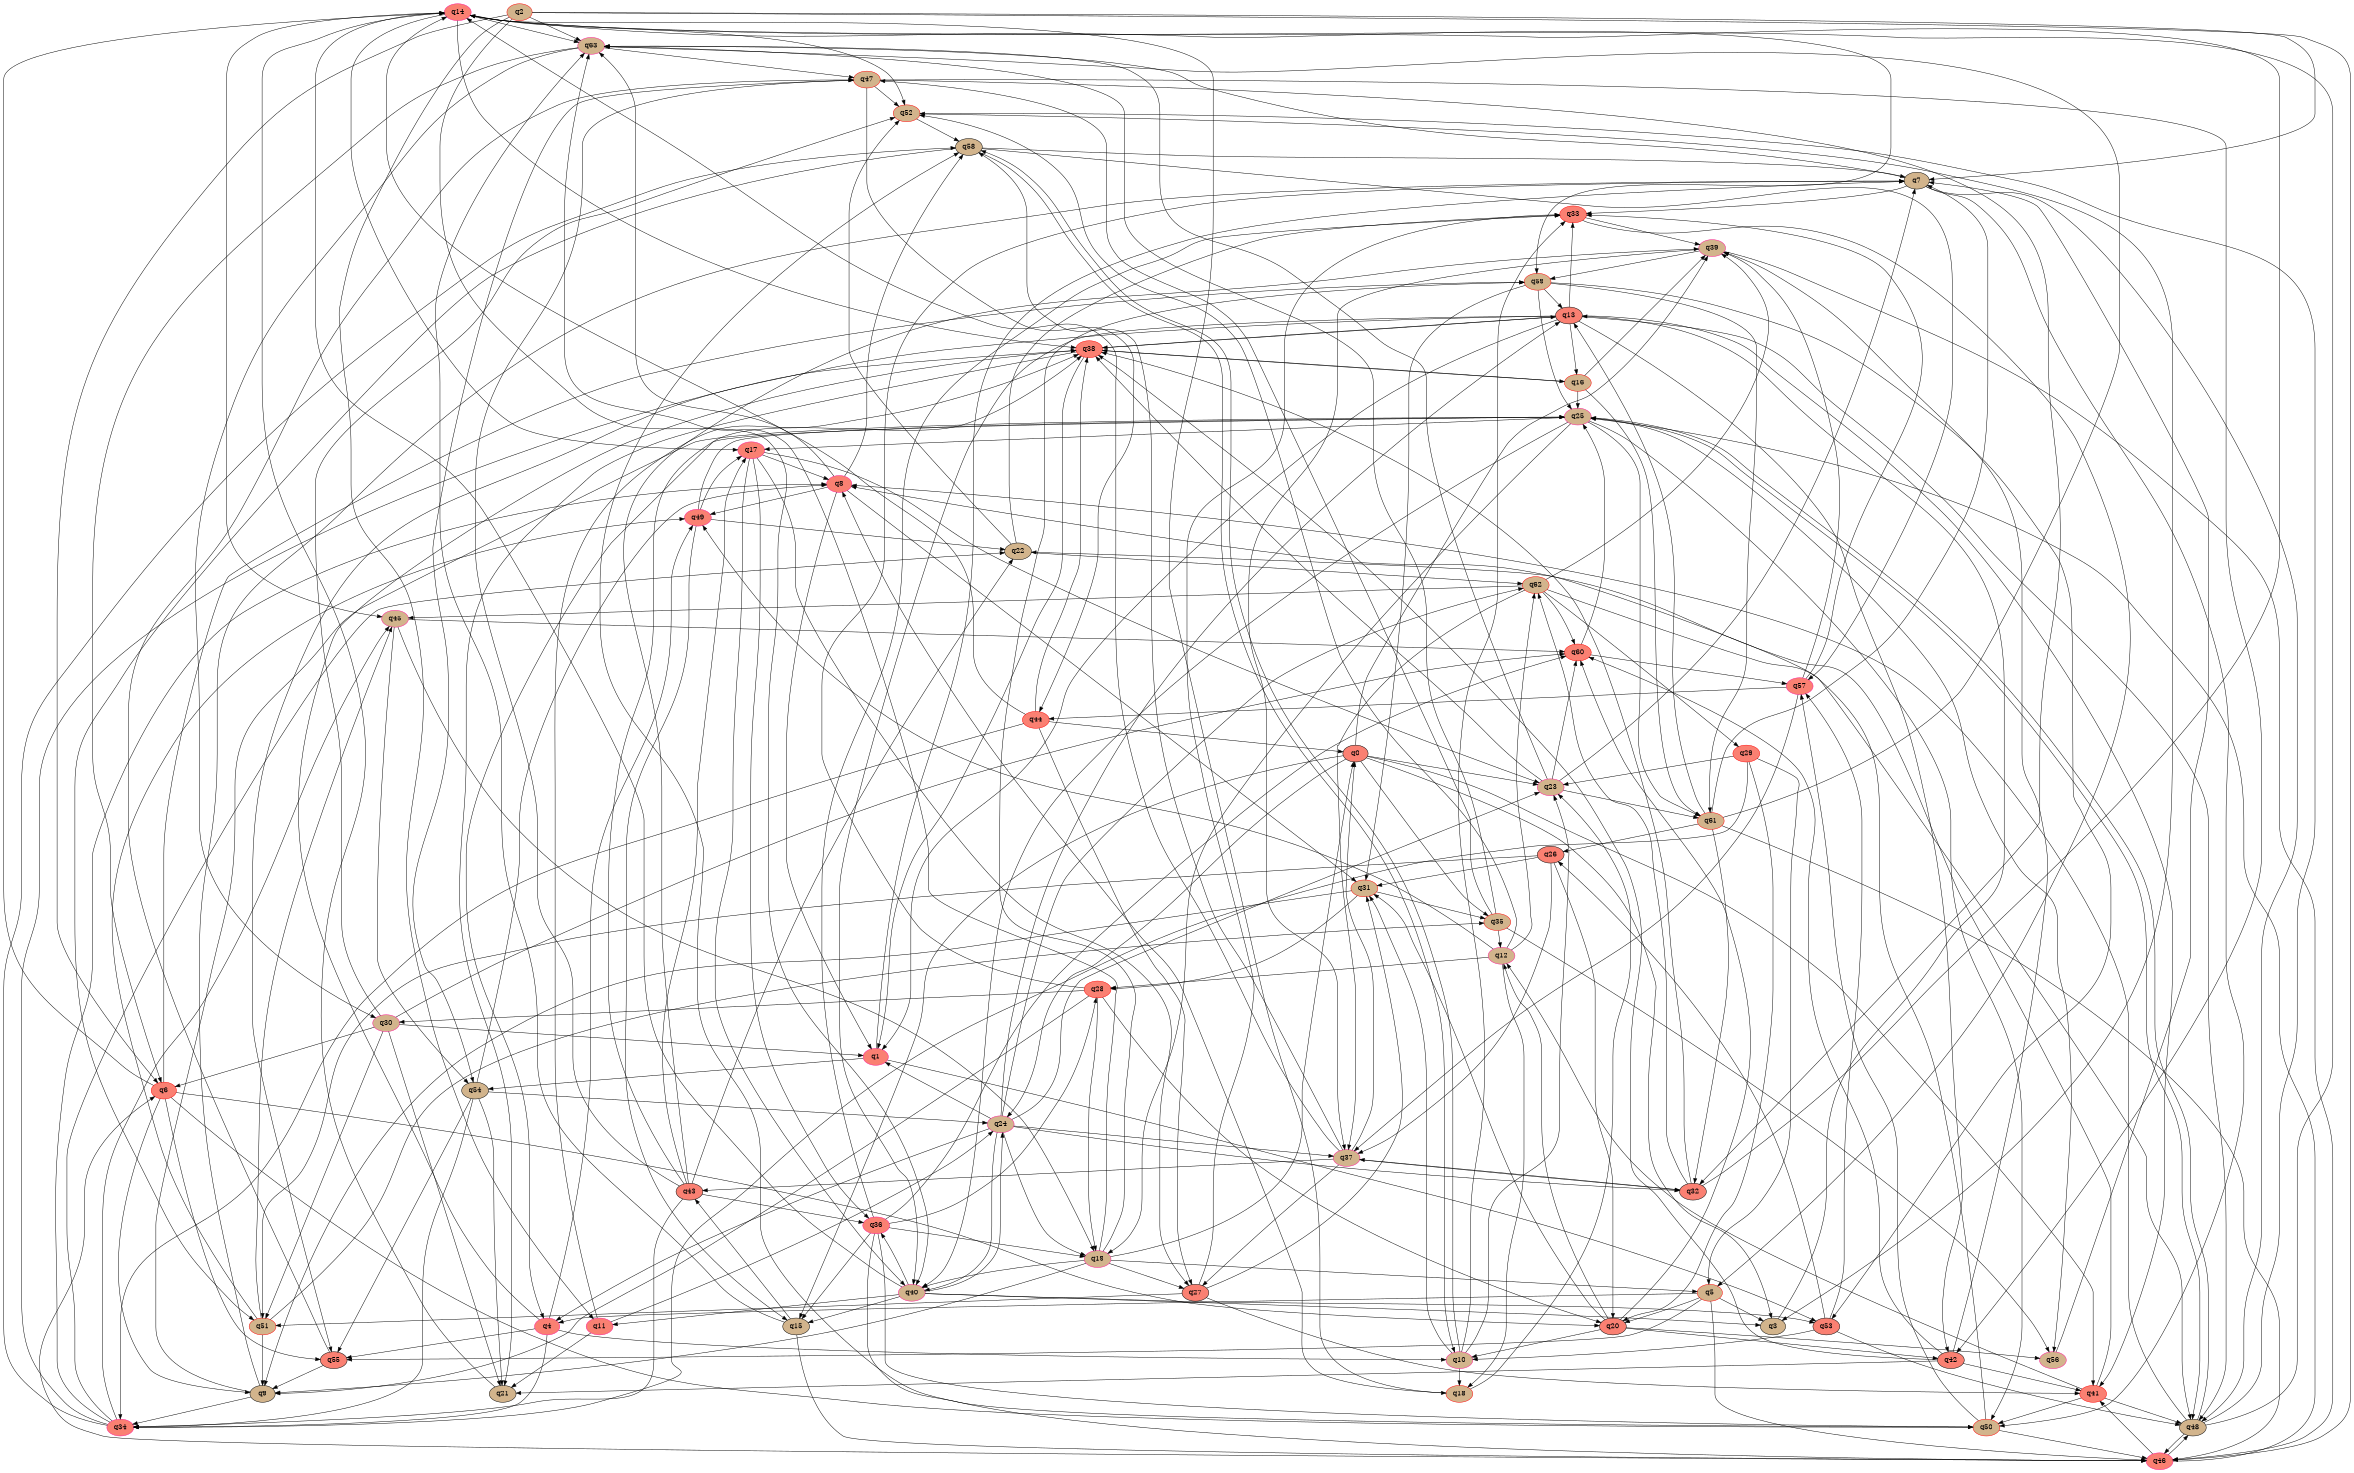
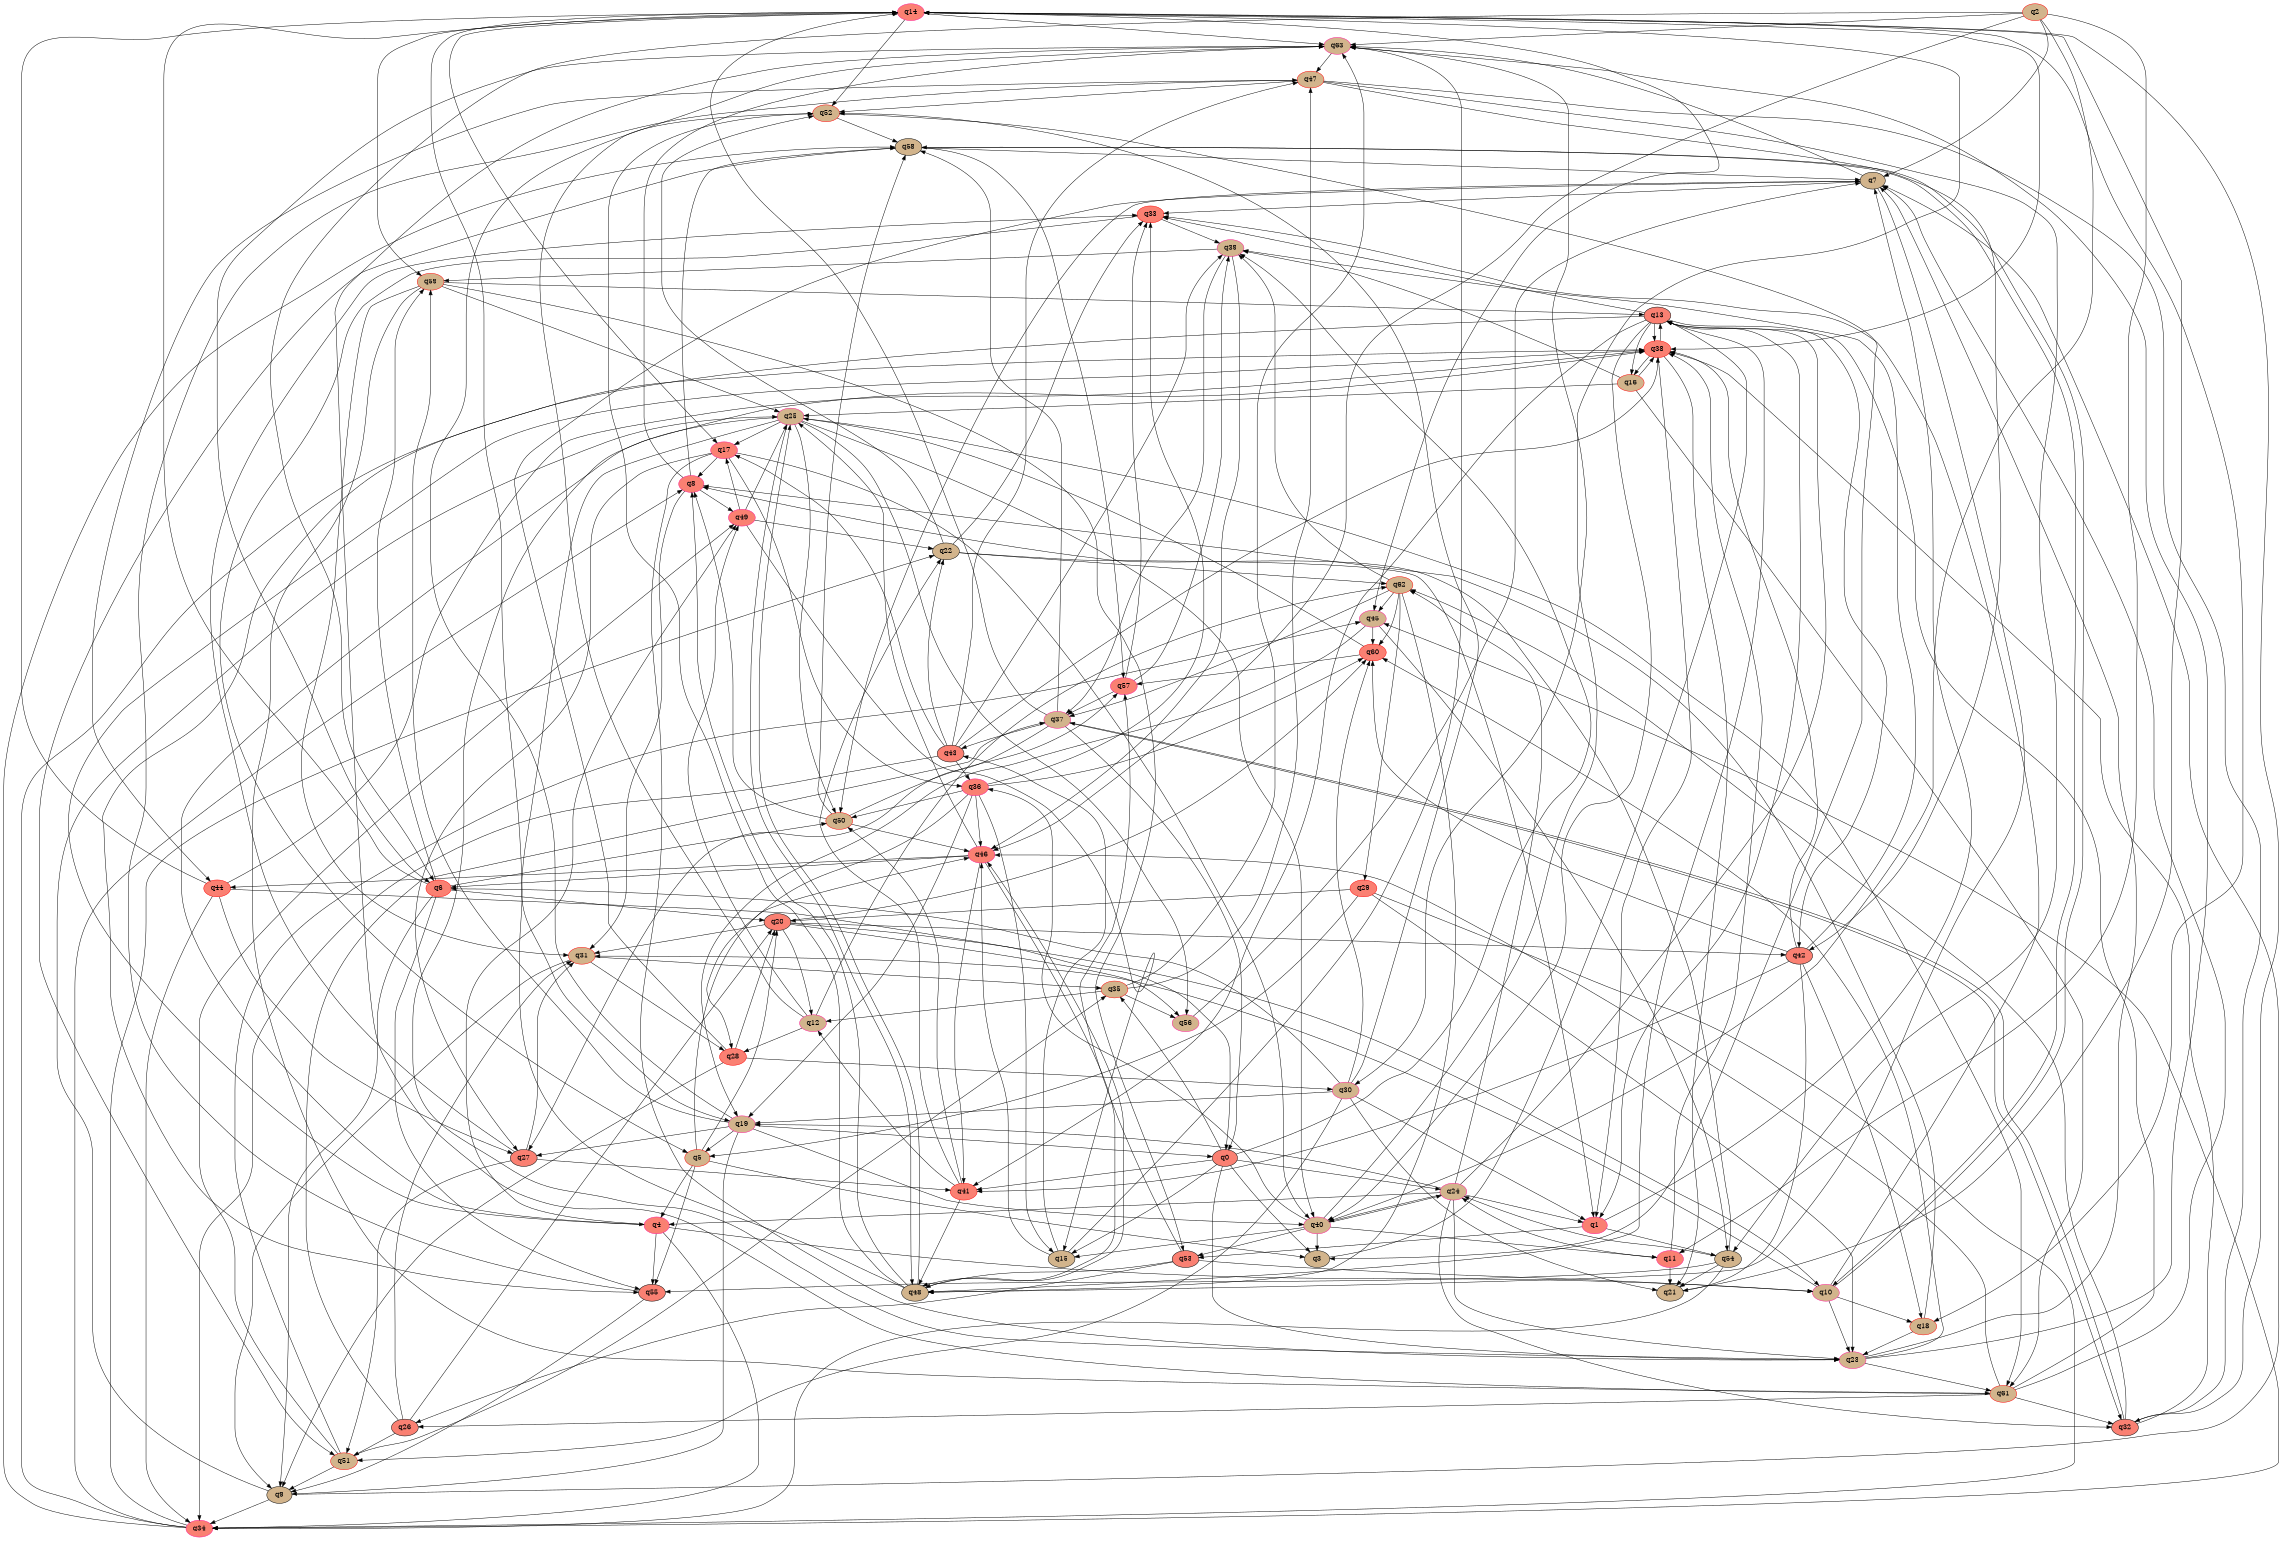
(1438, 702) -> (602, 871)
(786, 775) -> (1467, 665)
(1089, 1122) -> (1060, 1107)
(1171, 1141) -> none
(1524, 1168) -> (1872, 1135)
